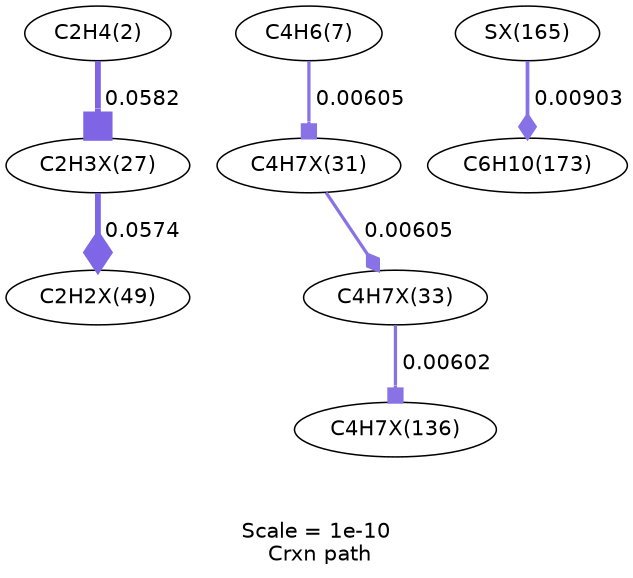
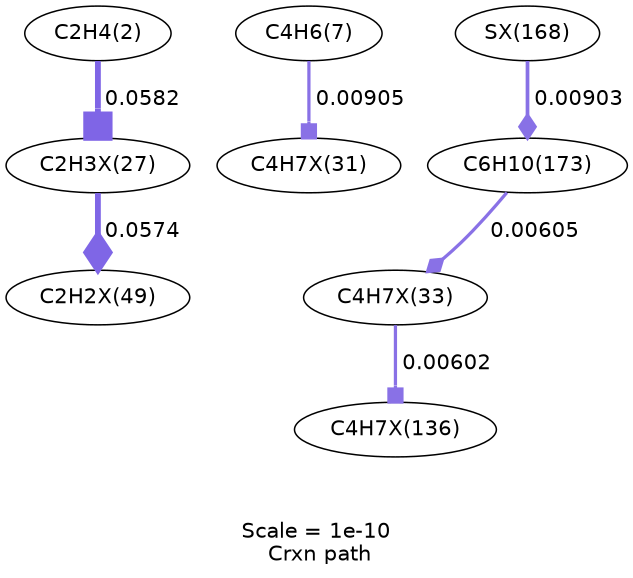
(528, 33) -> (528, 33)
(357, 99) -> (357, 99)
(347, 223) -> (476, 227)
